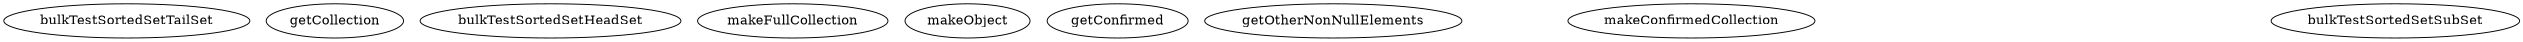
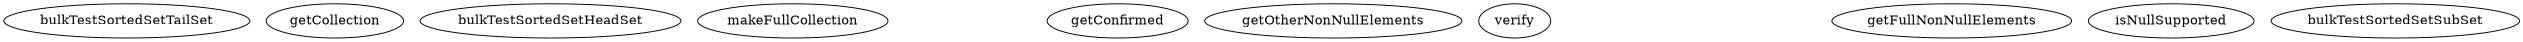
(968, 21) -> none
none -> (1515, 21)
(1691, 21) -> none
none -> (1952, 21)
none -> (2171, 21)
